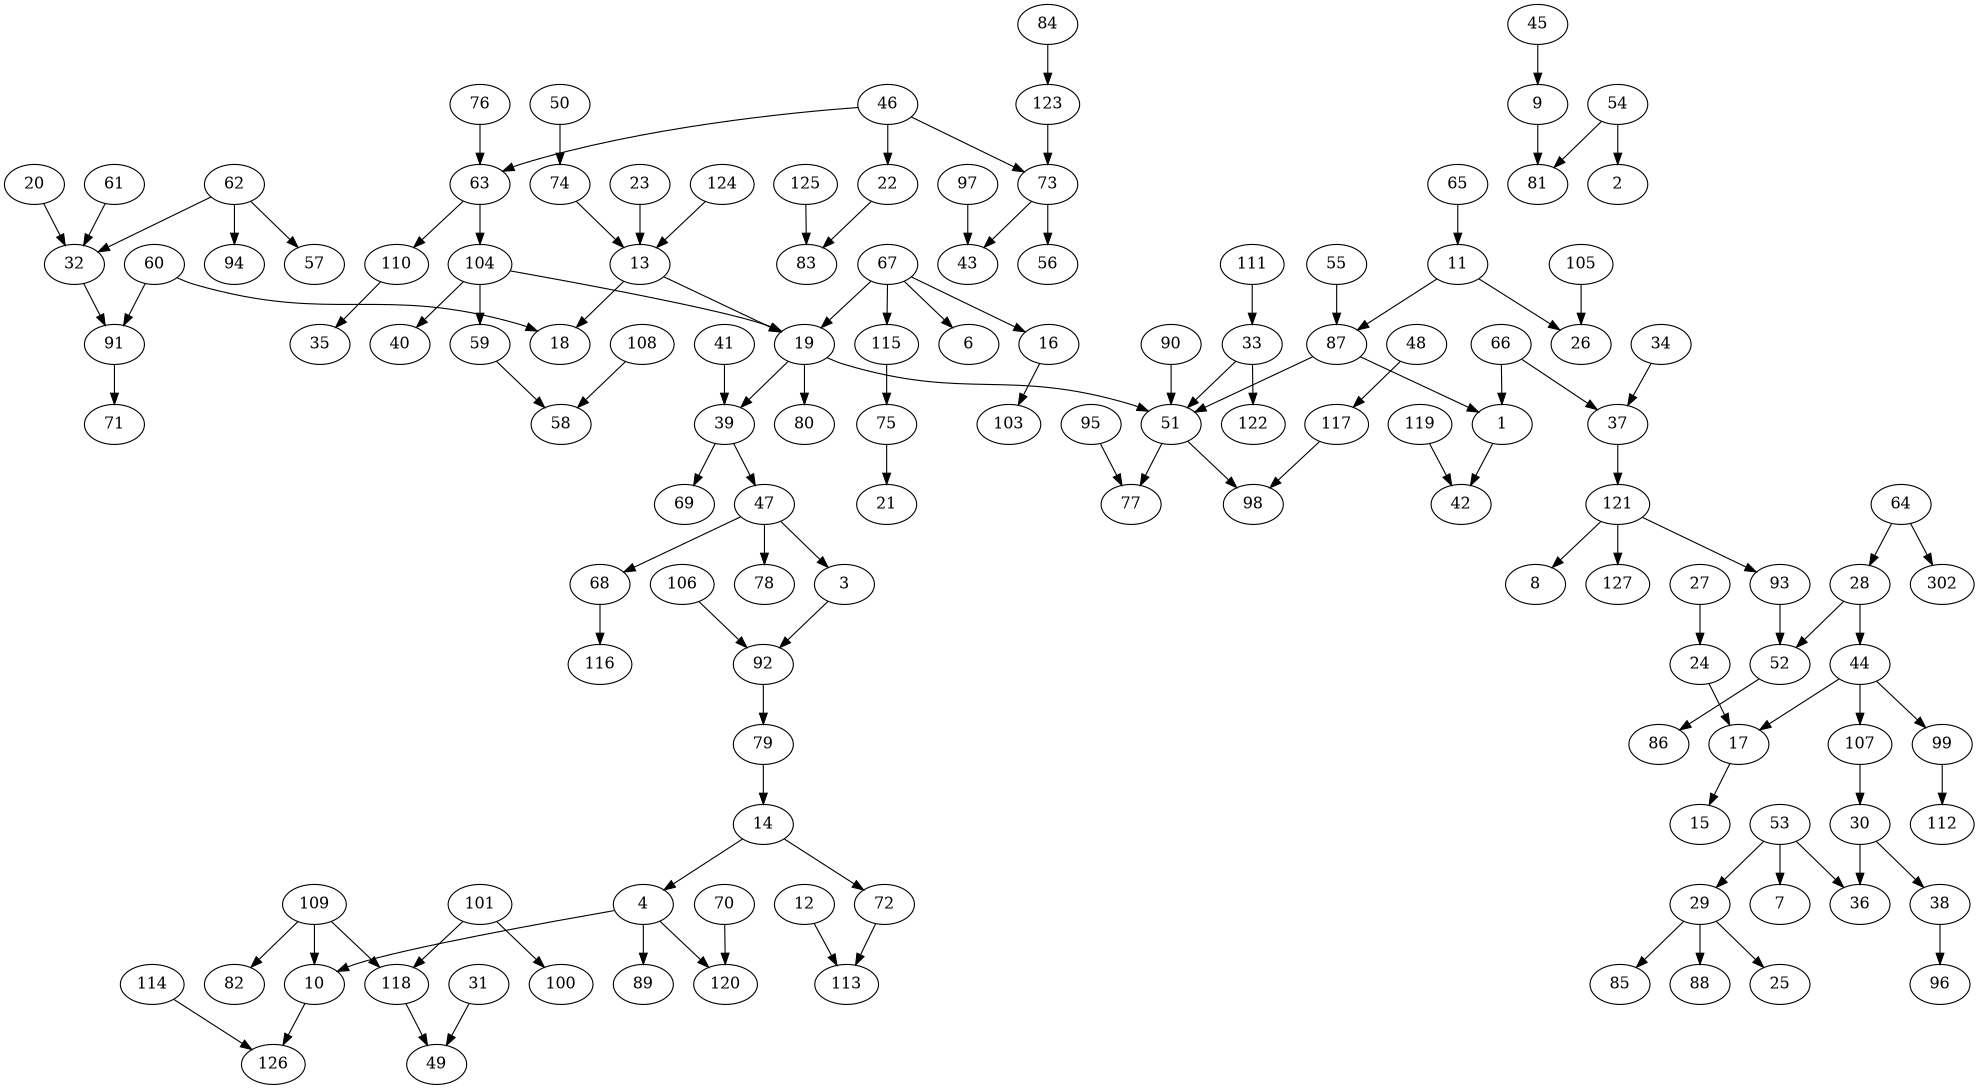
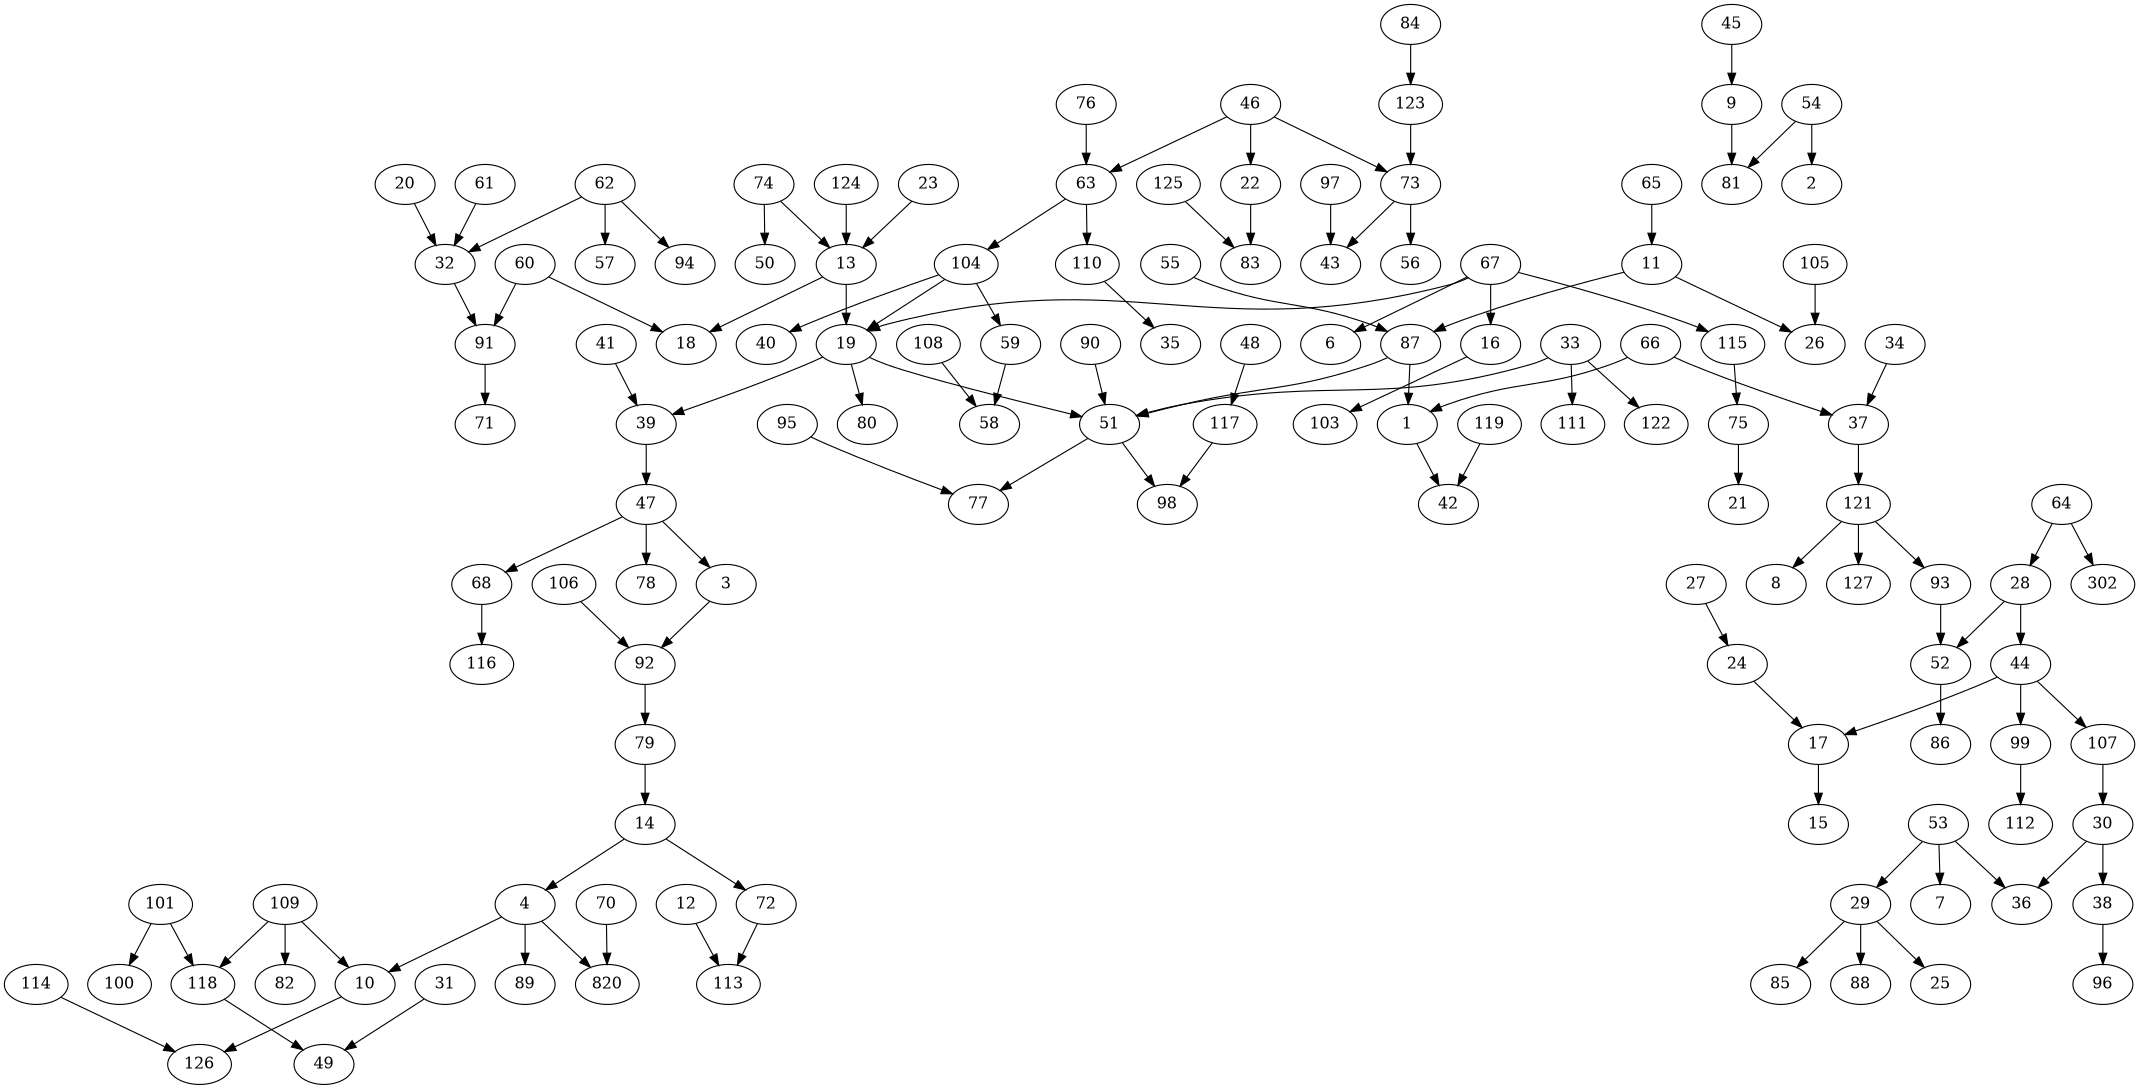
(560, 139) -> (764, 219)
(1252, 299) -> (1572, 383)
(684, 504) -> none
(726, 984) -> (607, 984)
